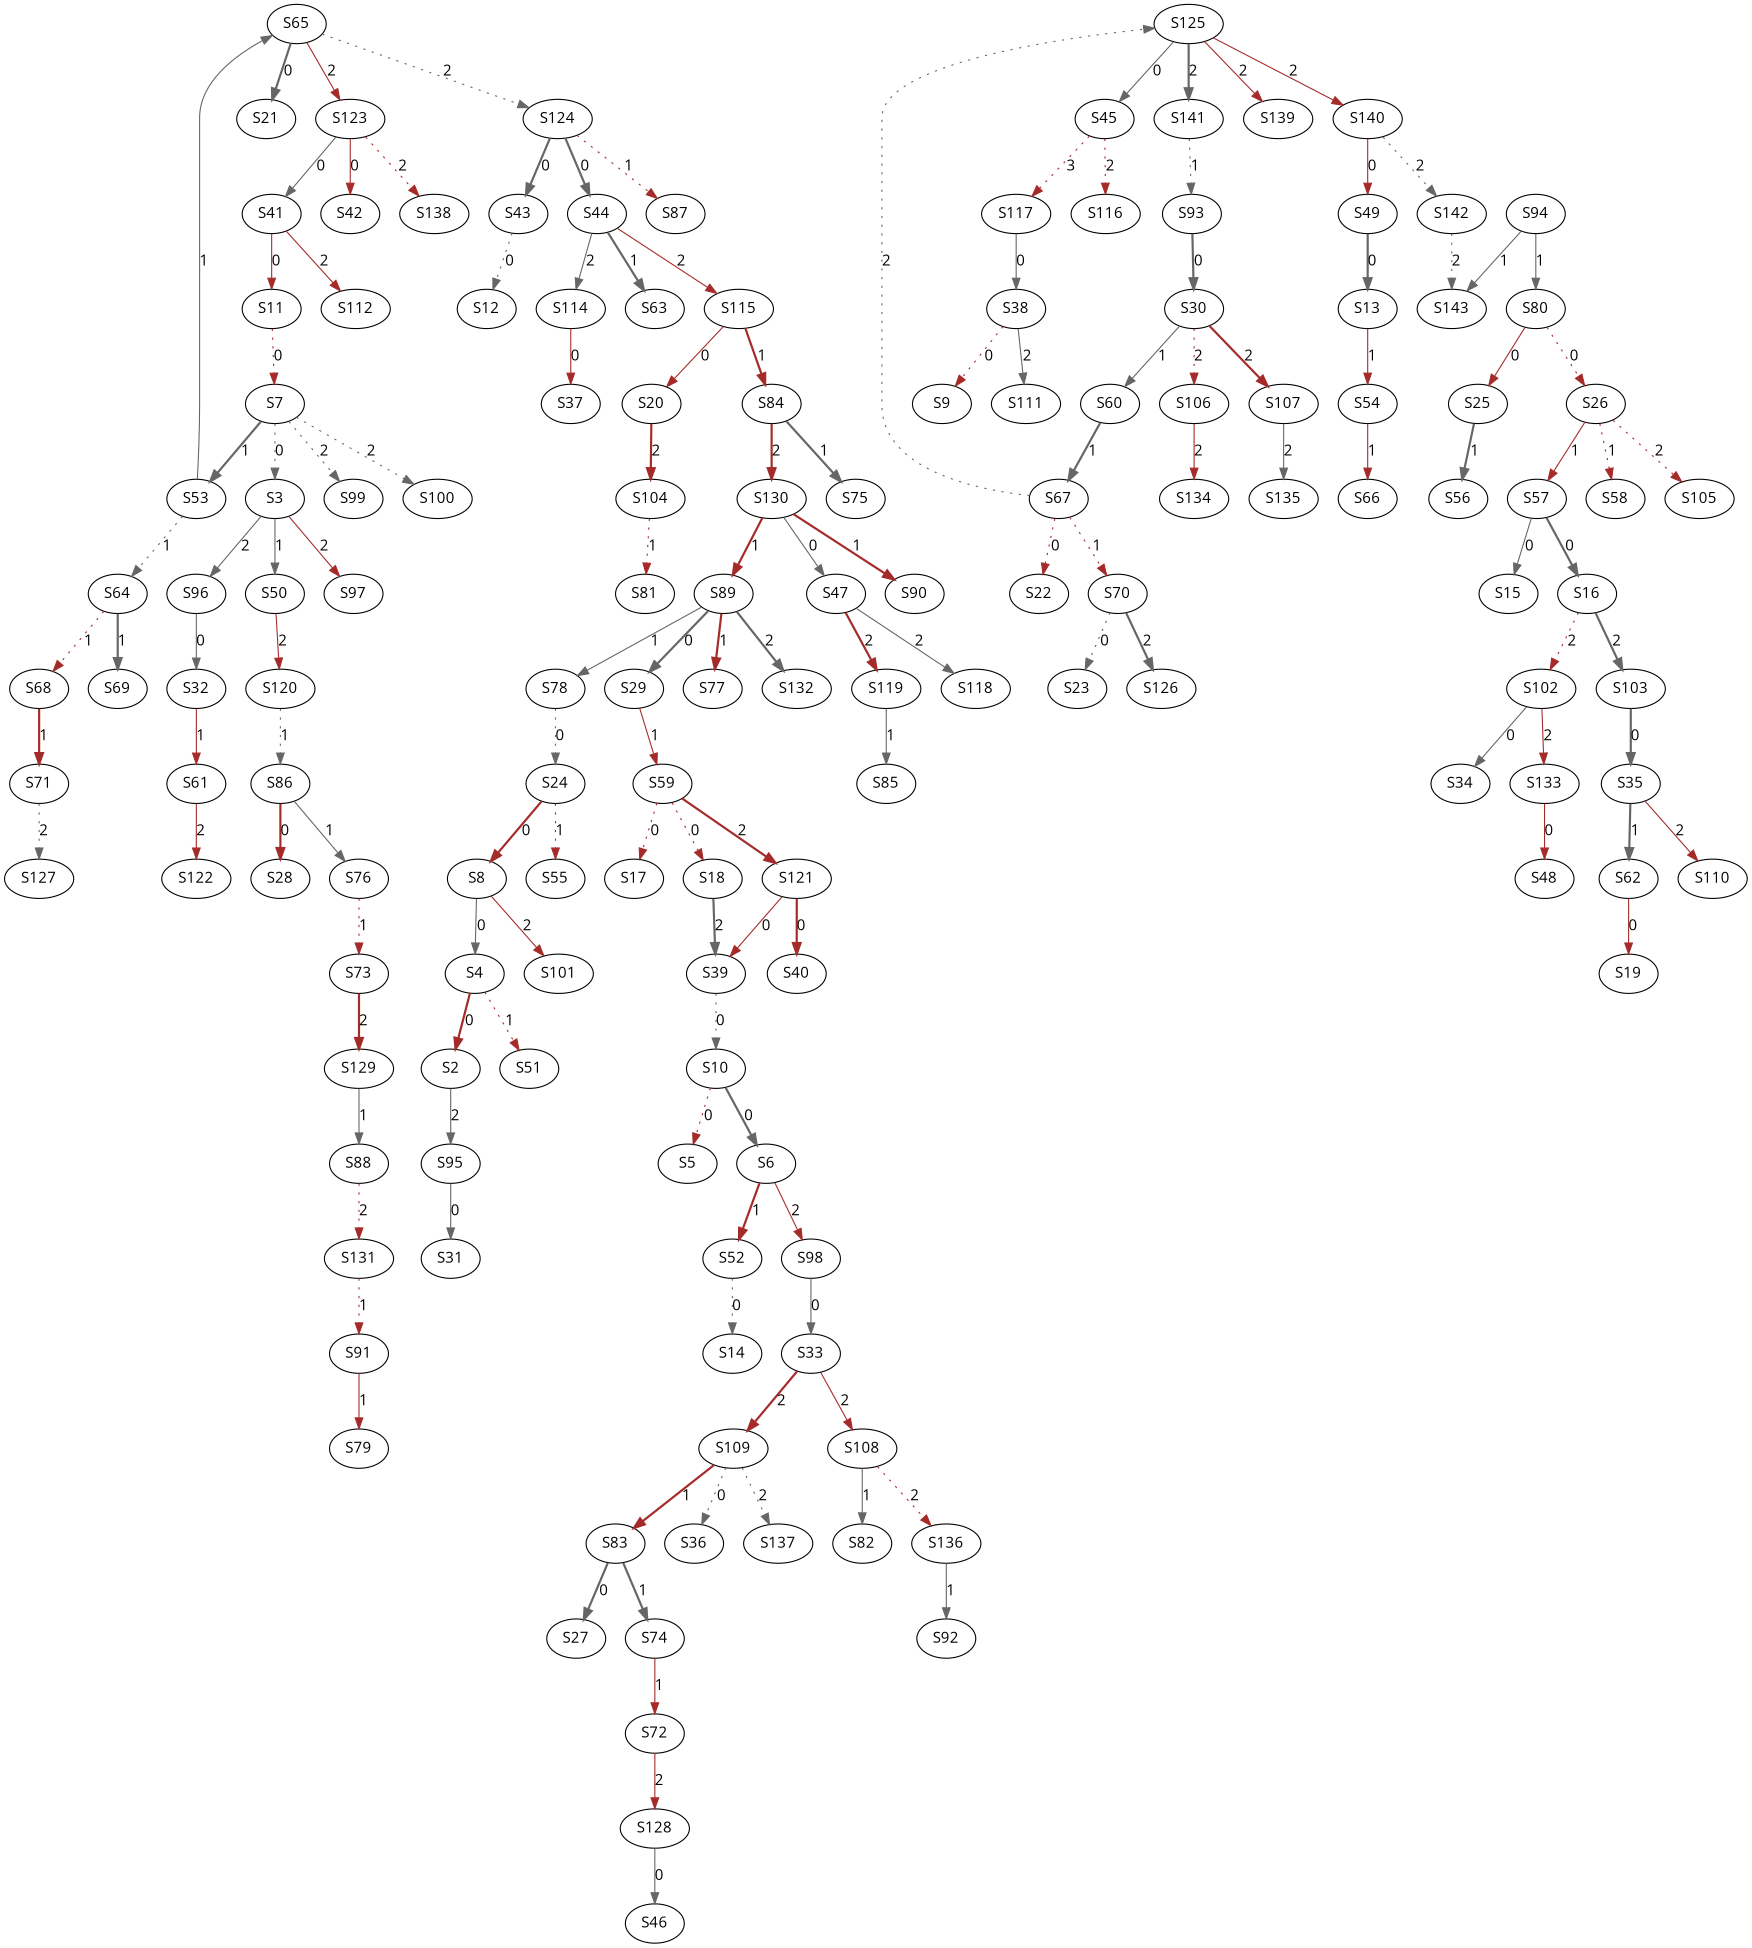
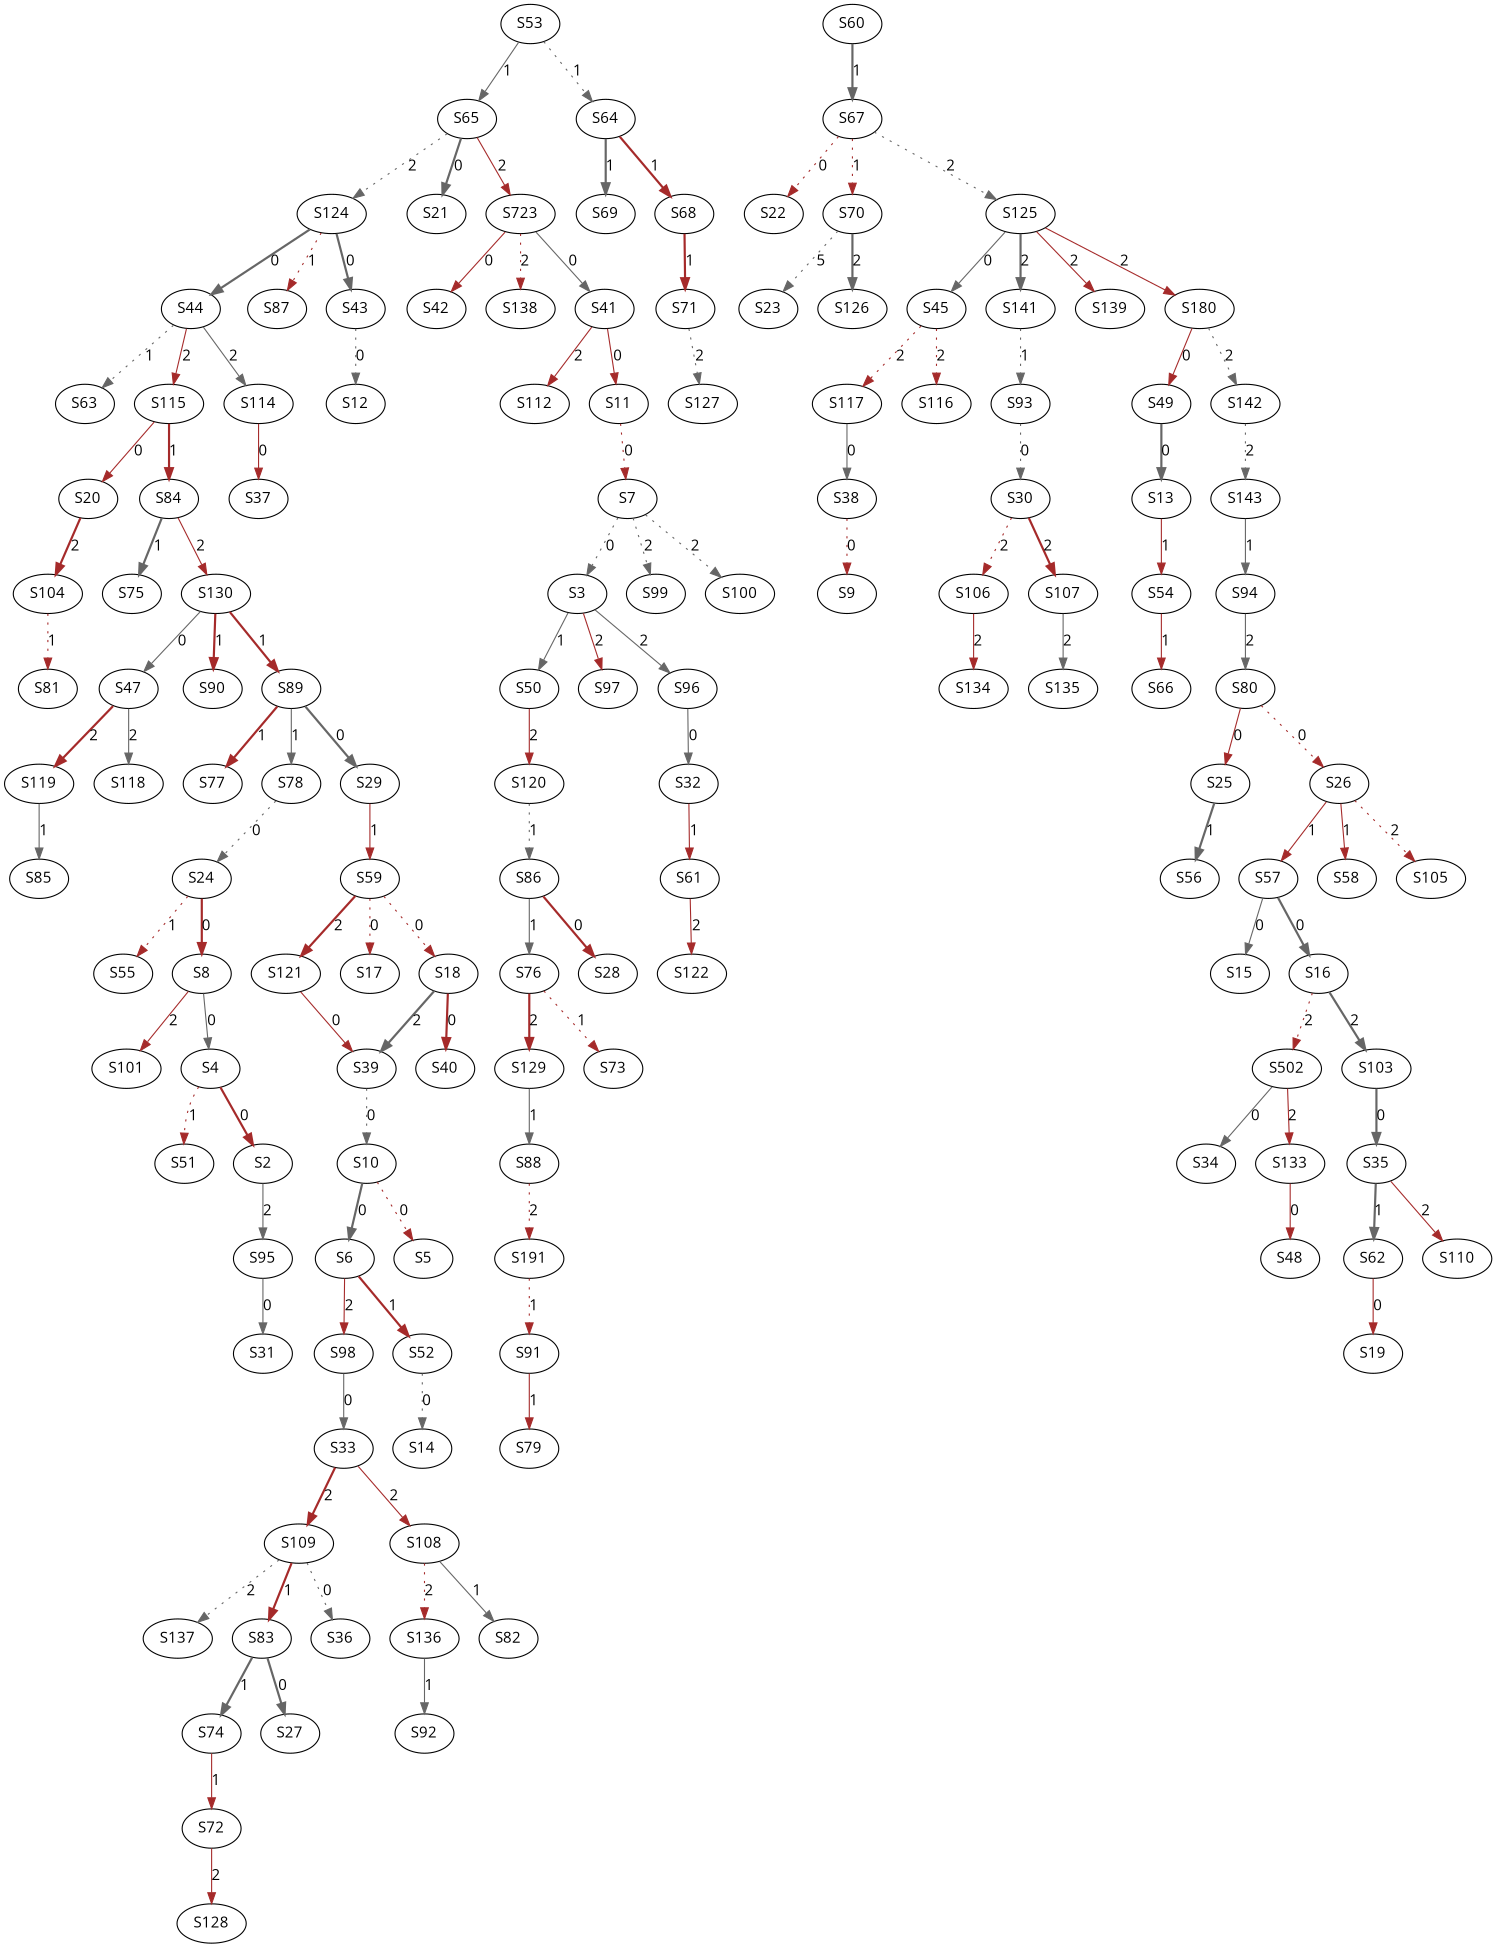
(350, 119) -> (521, 214)
(1368, 119) -> (1200, 309)
(1071, 166) -> (901, 356)
(1193, 256) -> (1021, 446)
(623, 257) -> (142, 353)
(1498, 257) -> (1245, 541)
(1541, 261) -> (1250, 641)
(1156, 352) -> none
(1026, 404) -> none
(772, 446) -> (190, 541)
(1605, 446) -> (1343, 826)
(239, 447) -> none
(82, 637) -> (641, 162)
(1105, 641) -> (821, 261)
(797, 689) -> none
(1541, 689) -> (1287, 1069)
(797, 921) -> (447, 1016)
(359, 1016) -> (529, 1016)
(359, 1259) -> (529, 1259)
(655, 1924) -> none
